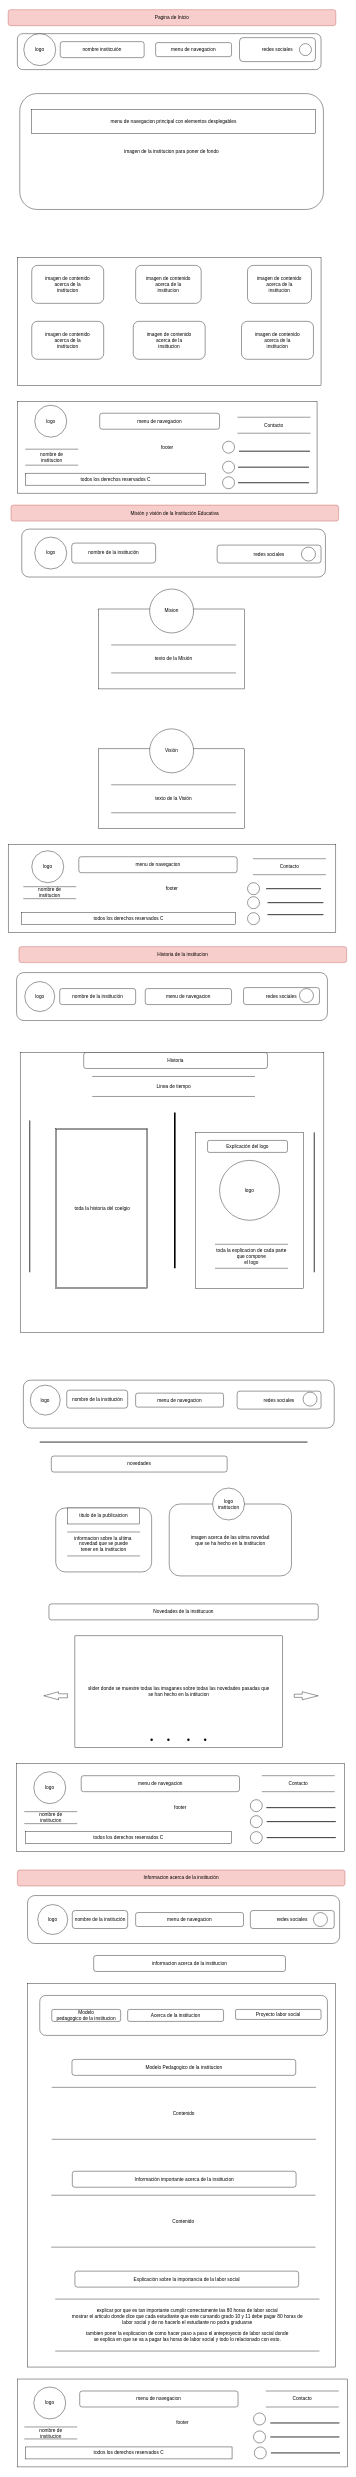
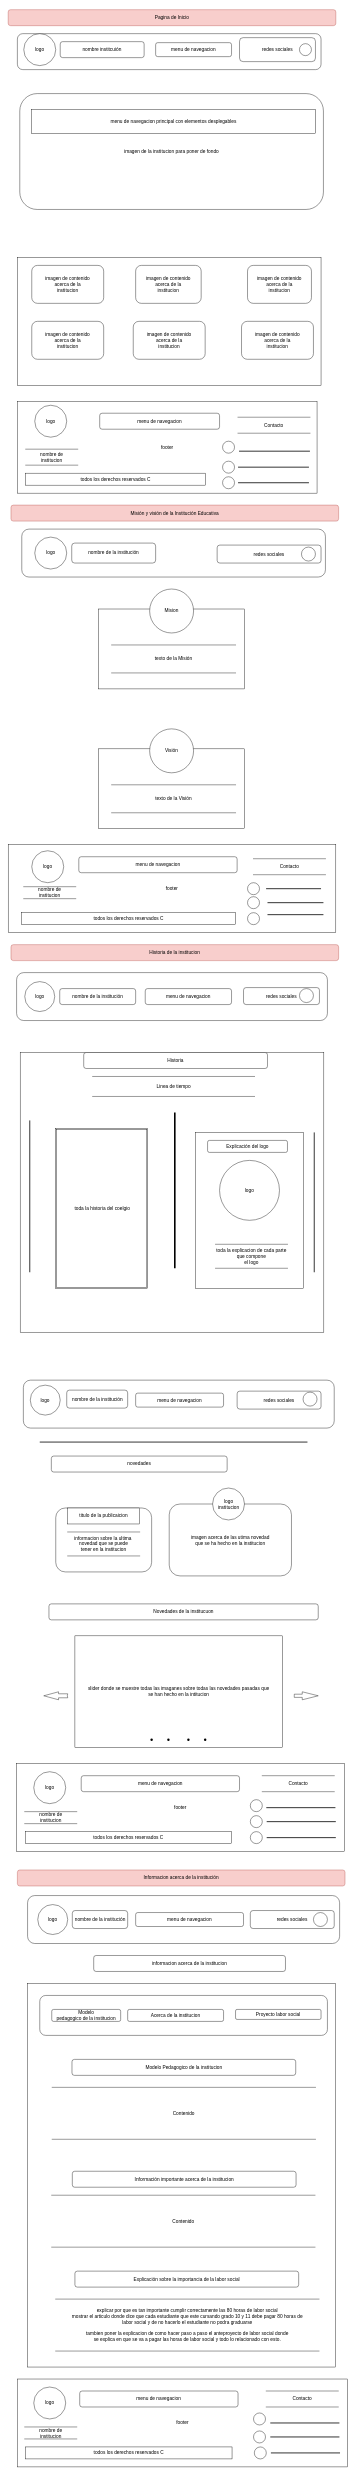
(183, 954) -> (175, 952)
